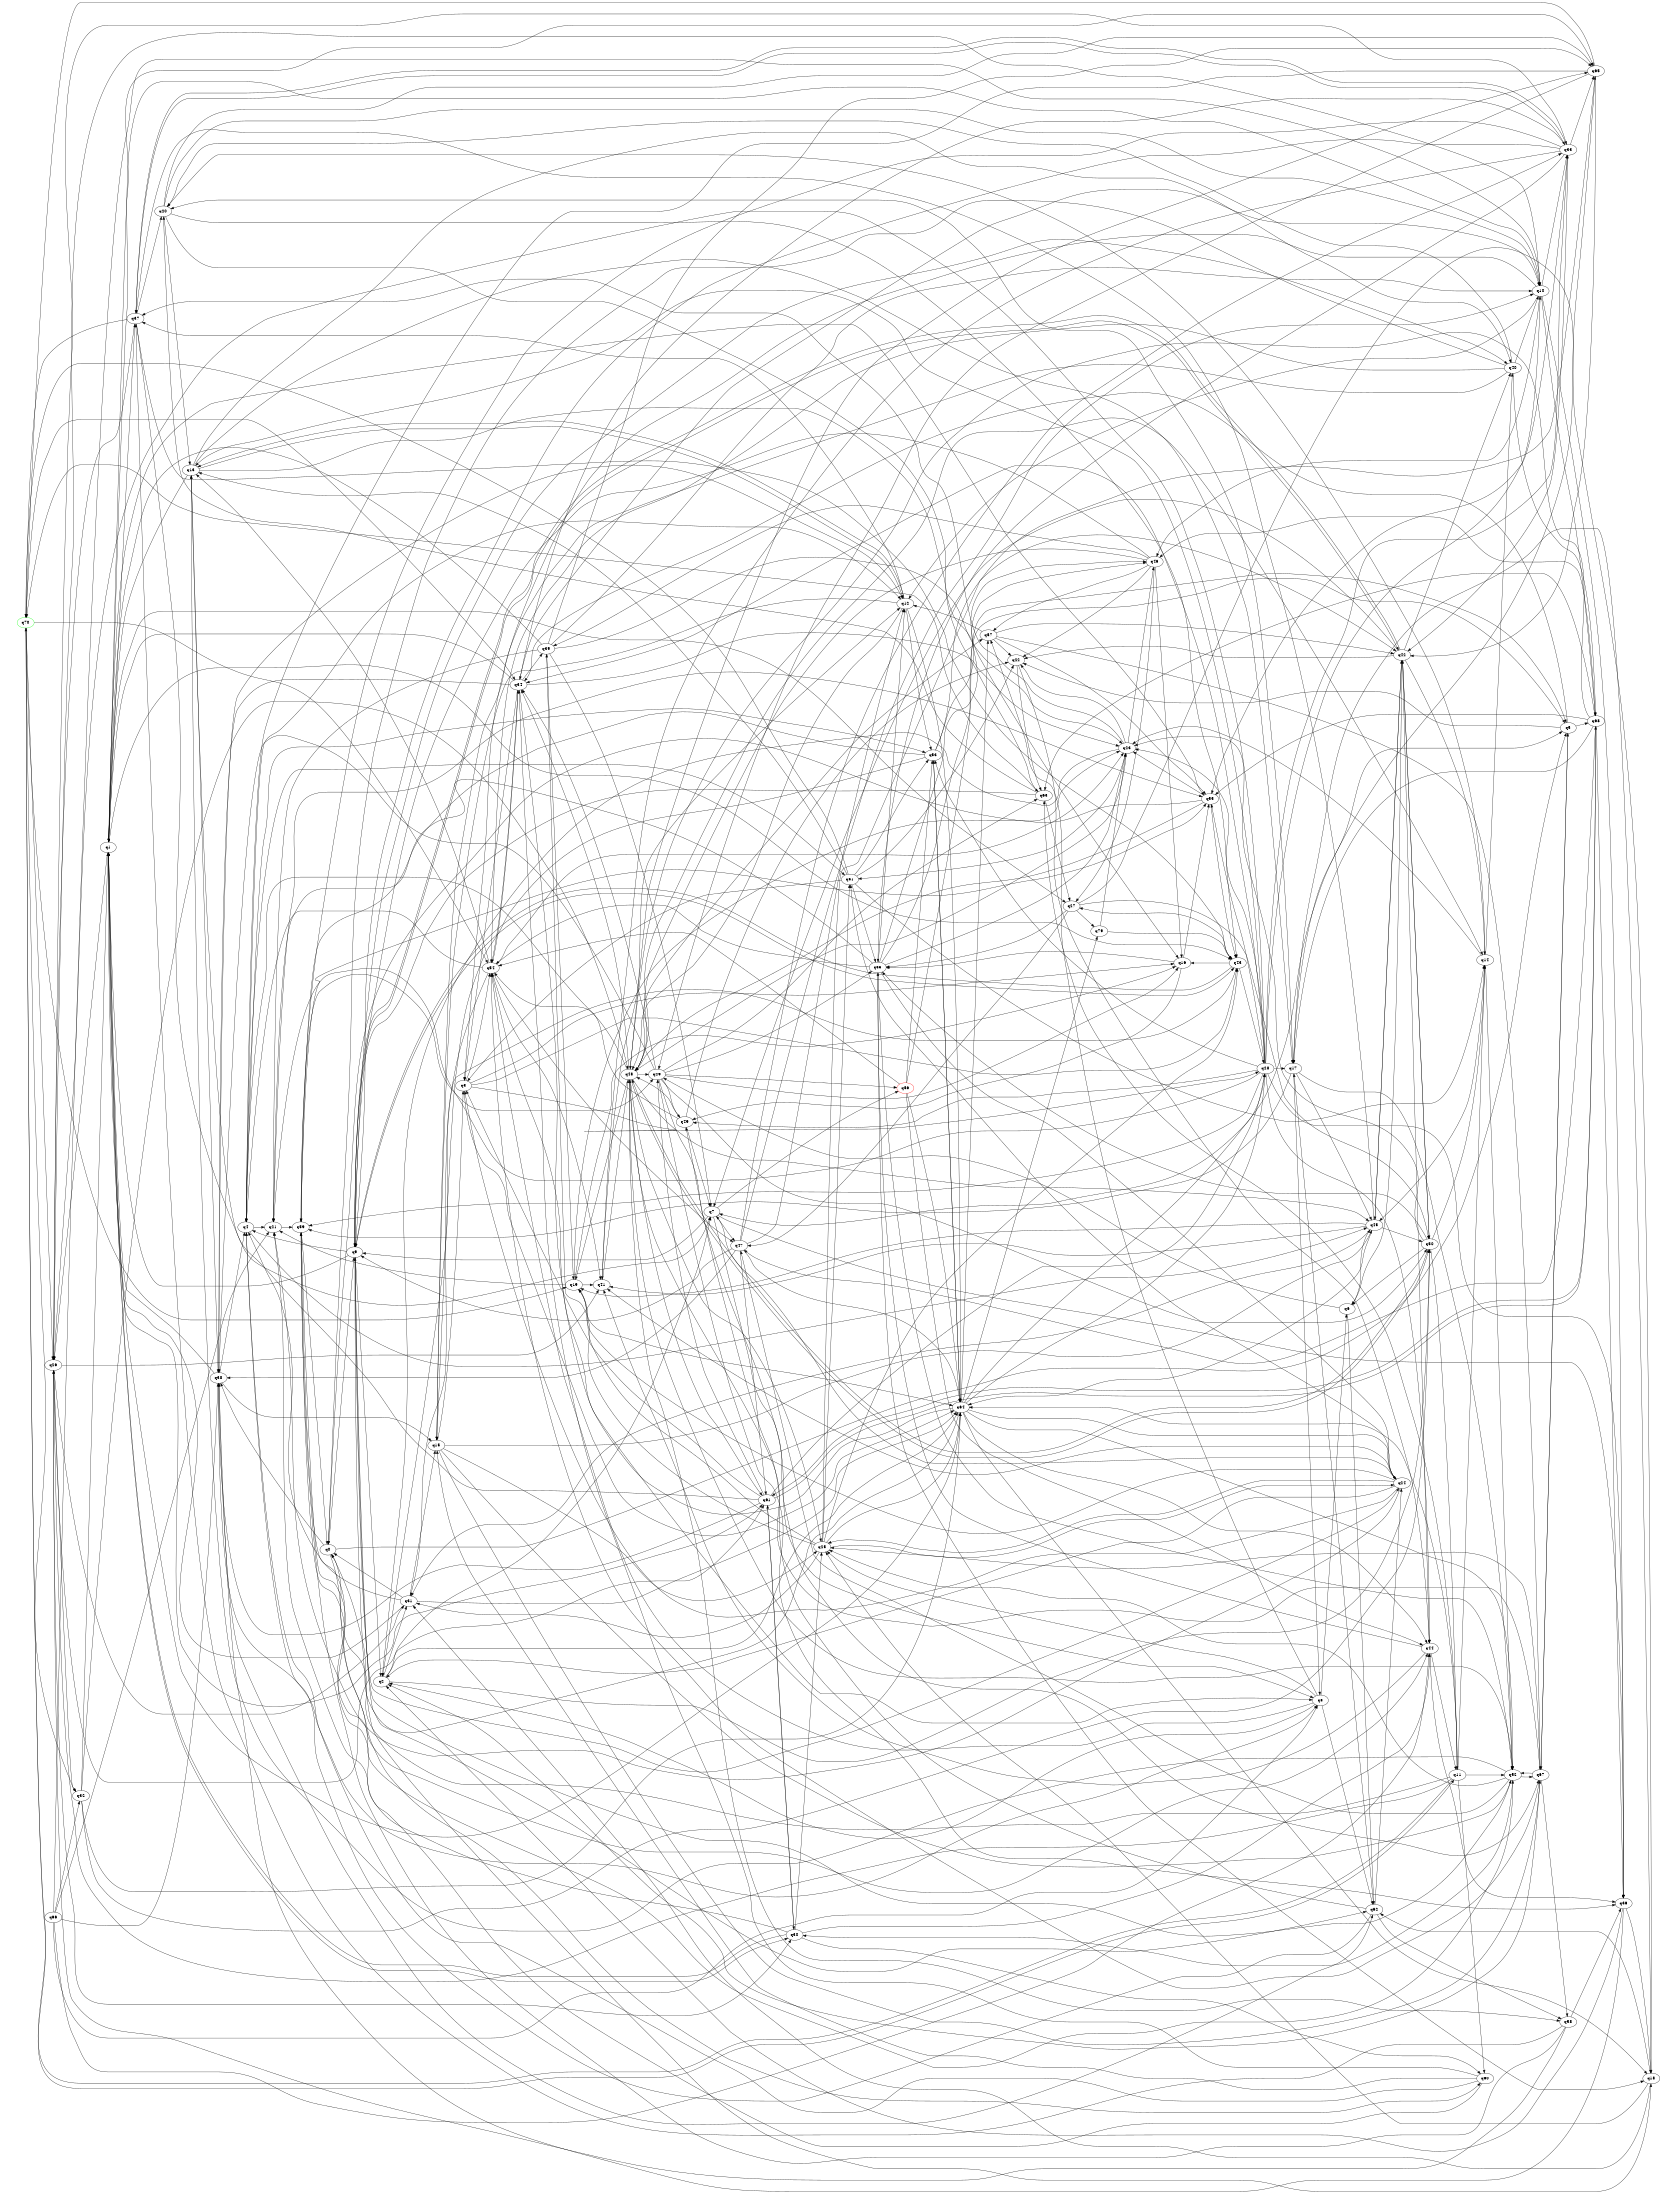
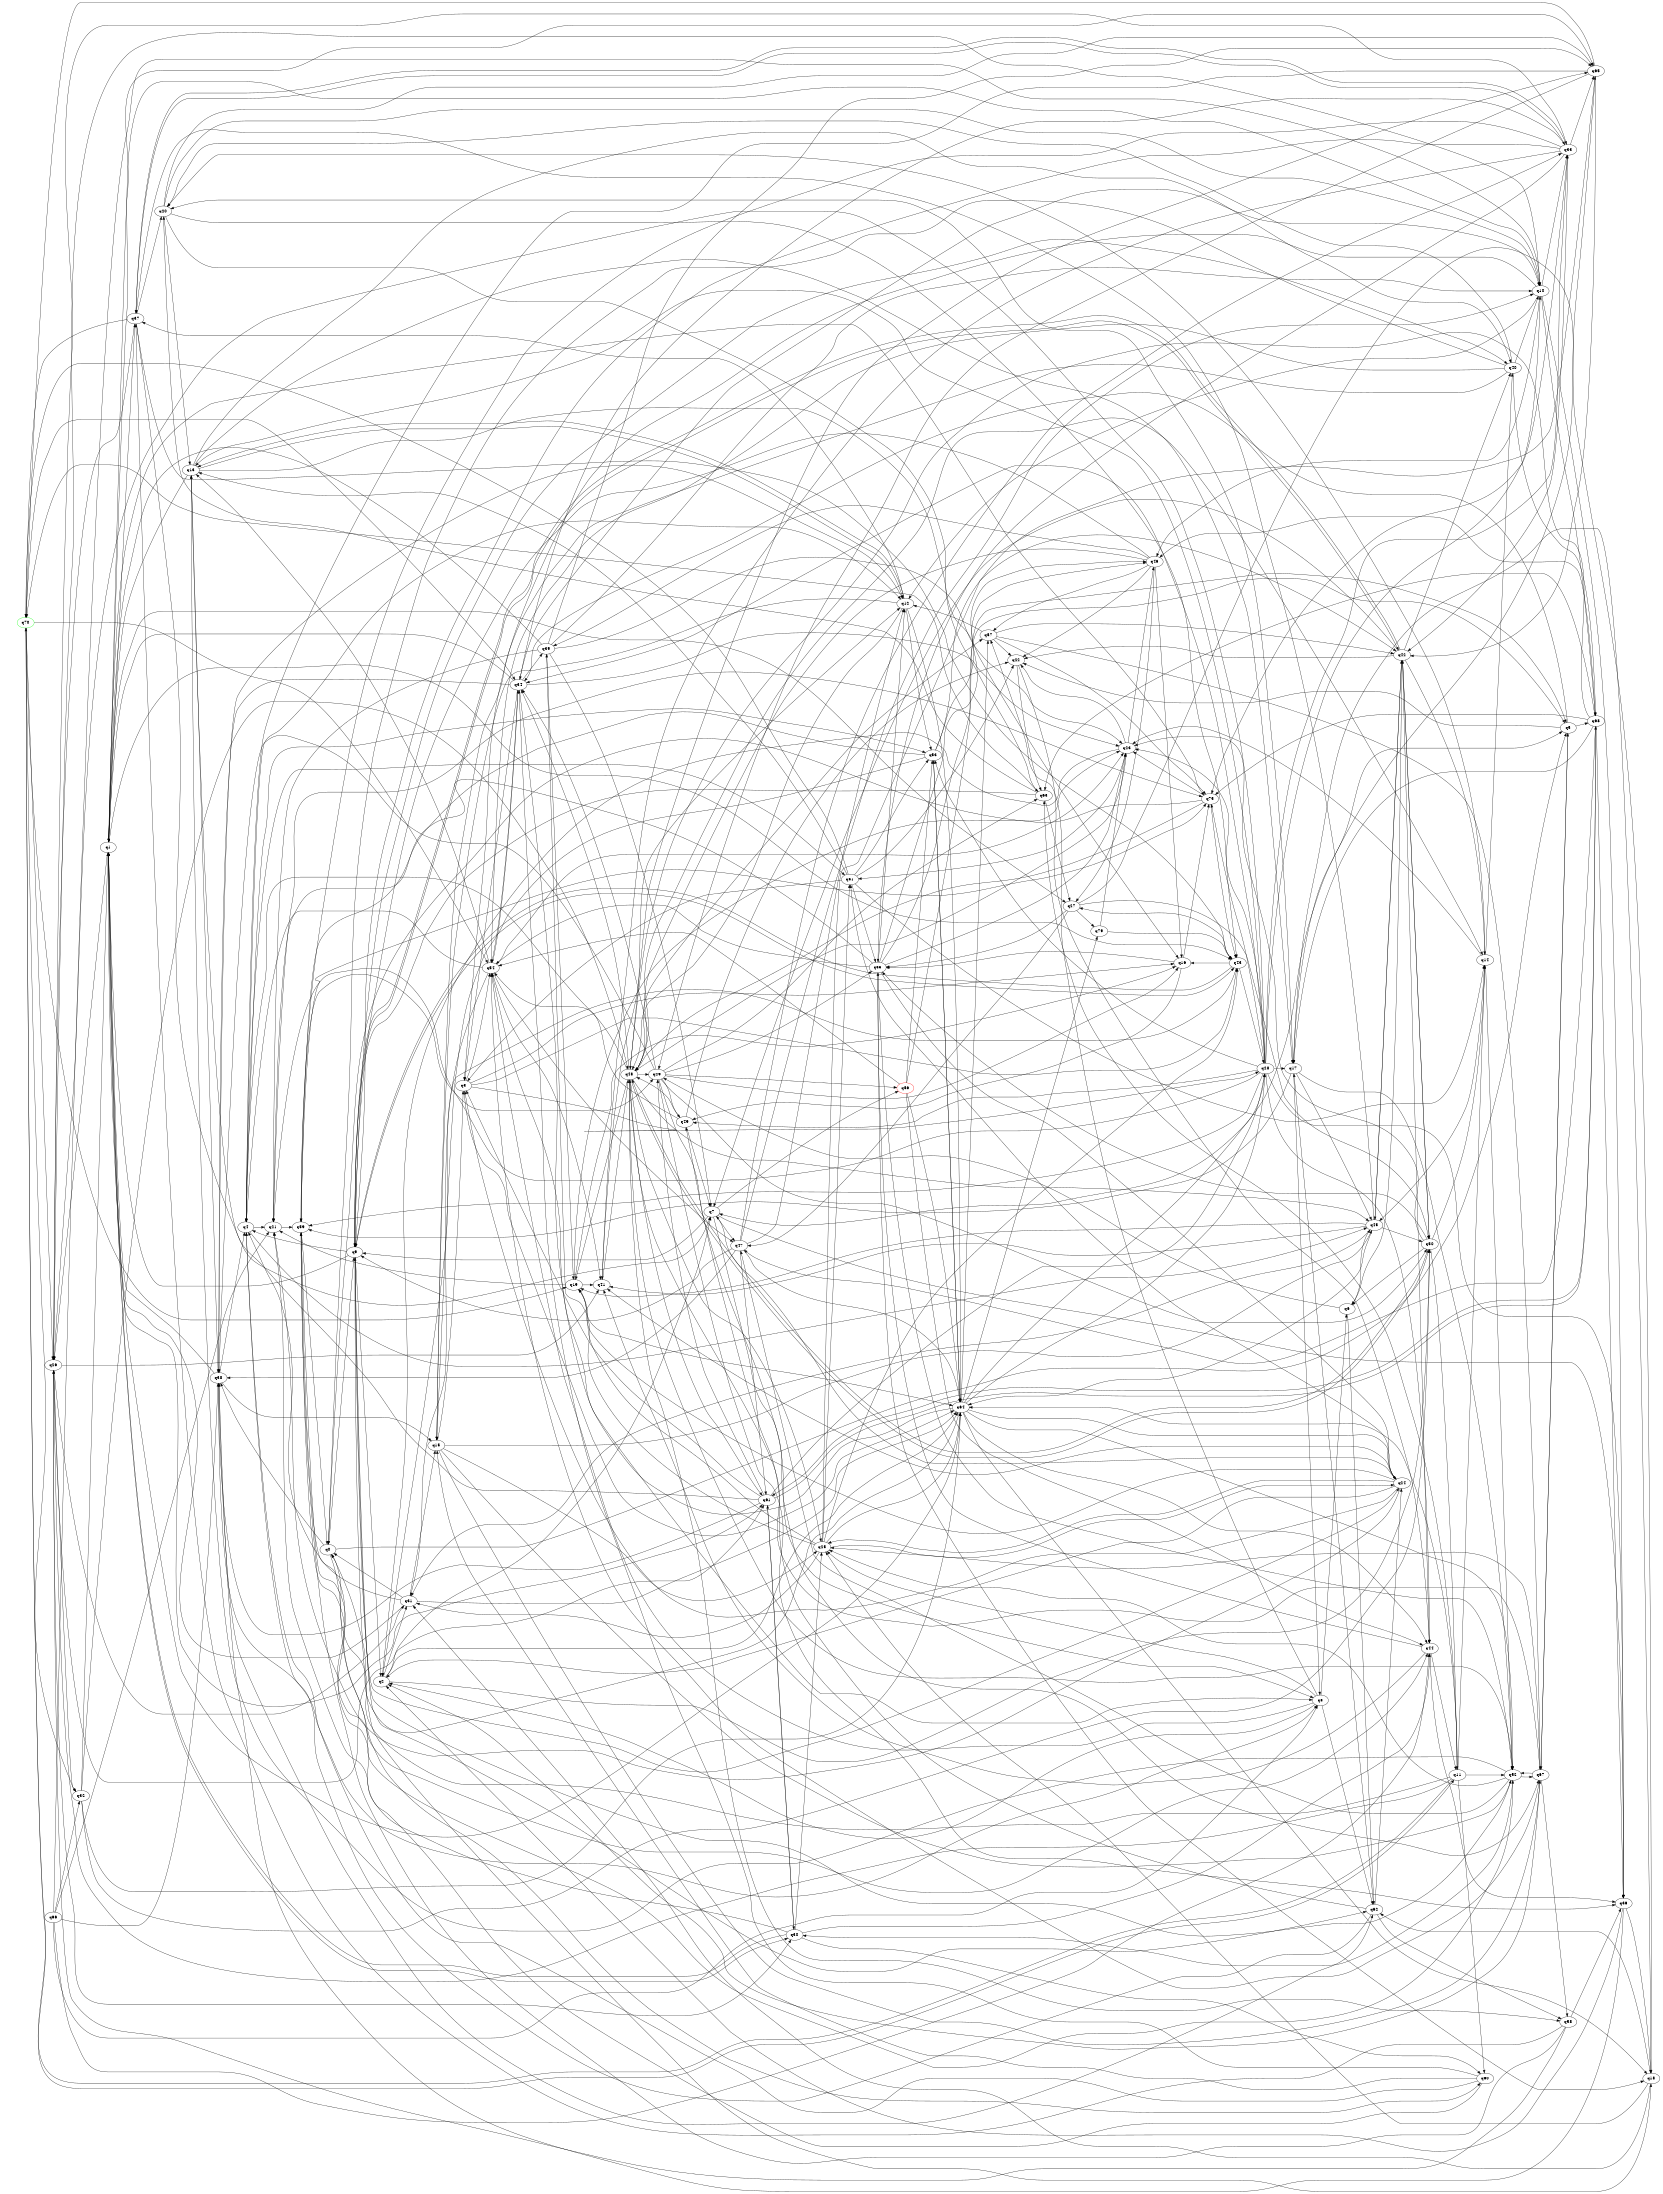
(749, 313) -> none
(1210, 799) -> (1210, 799)
